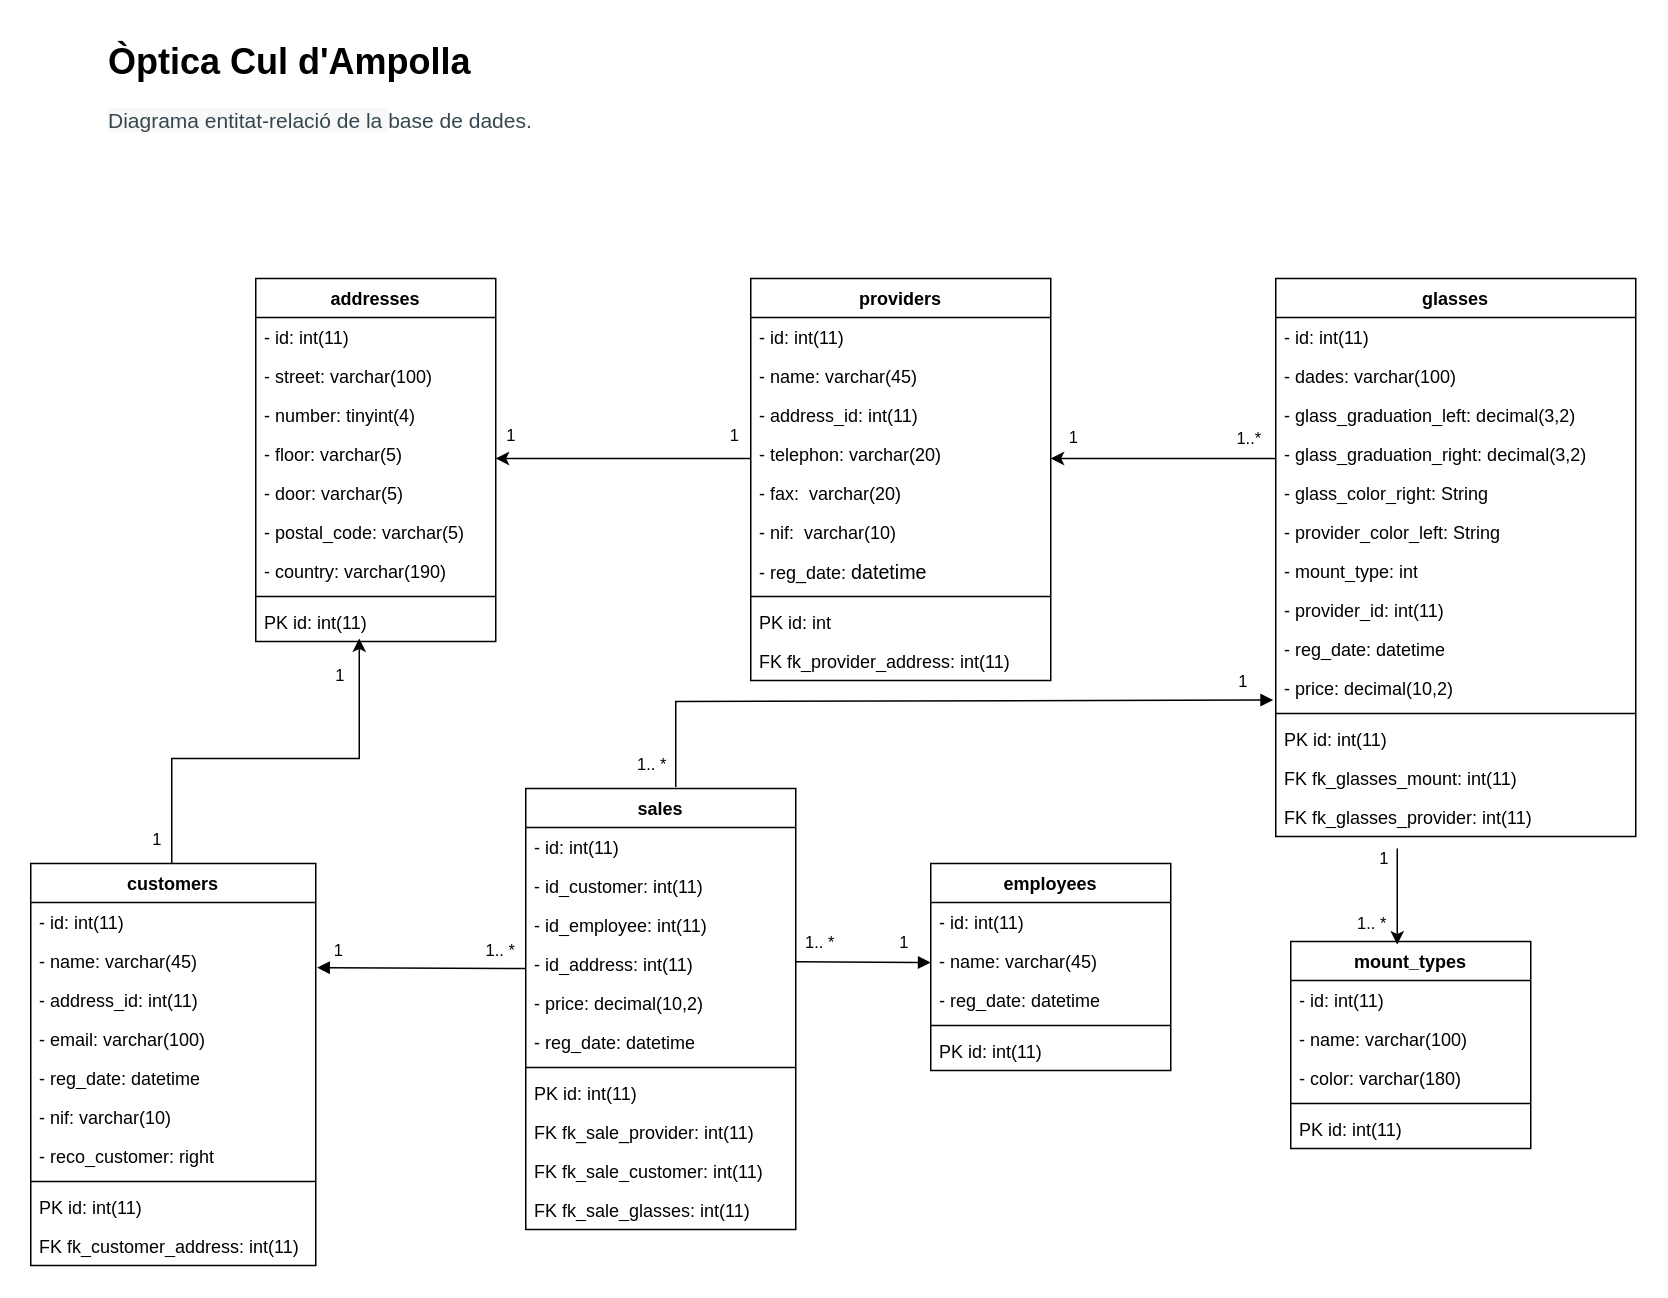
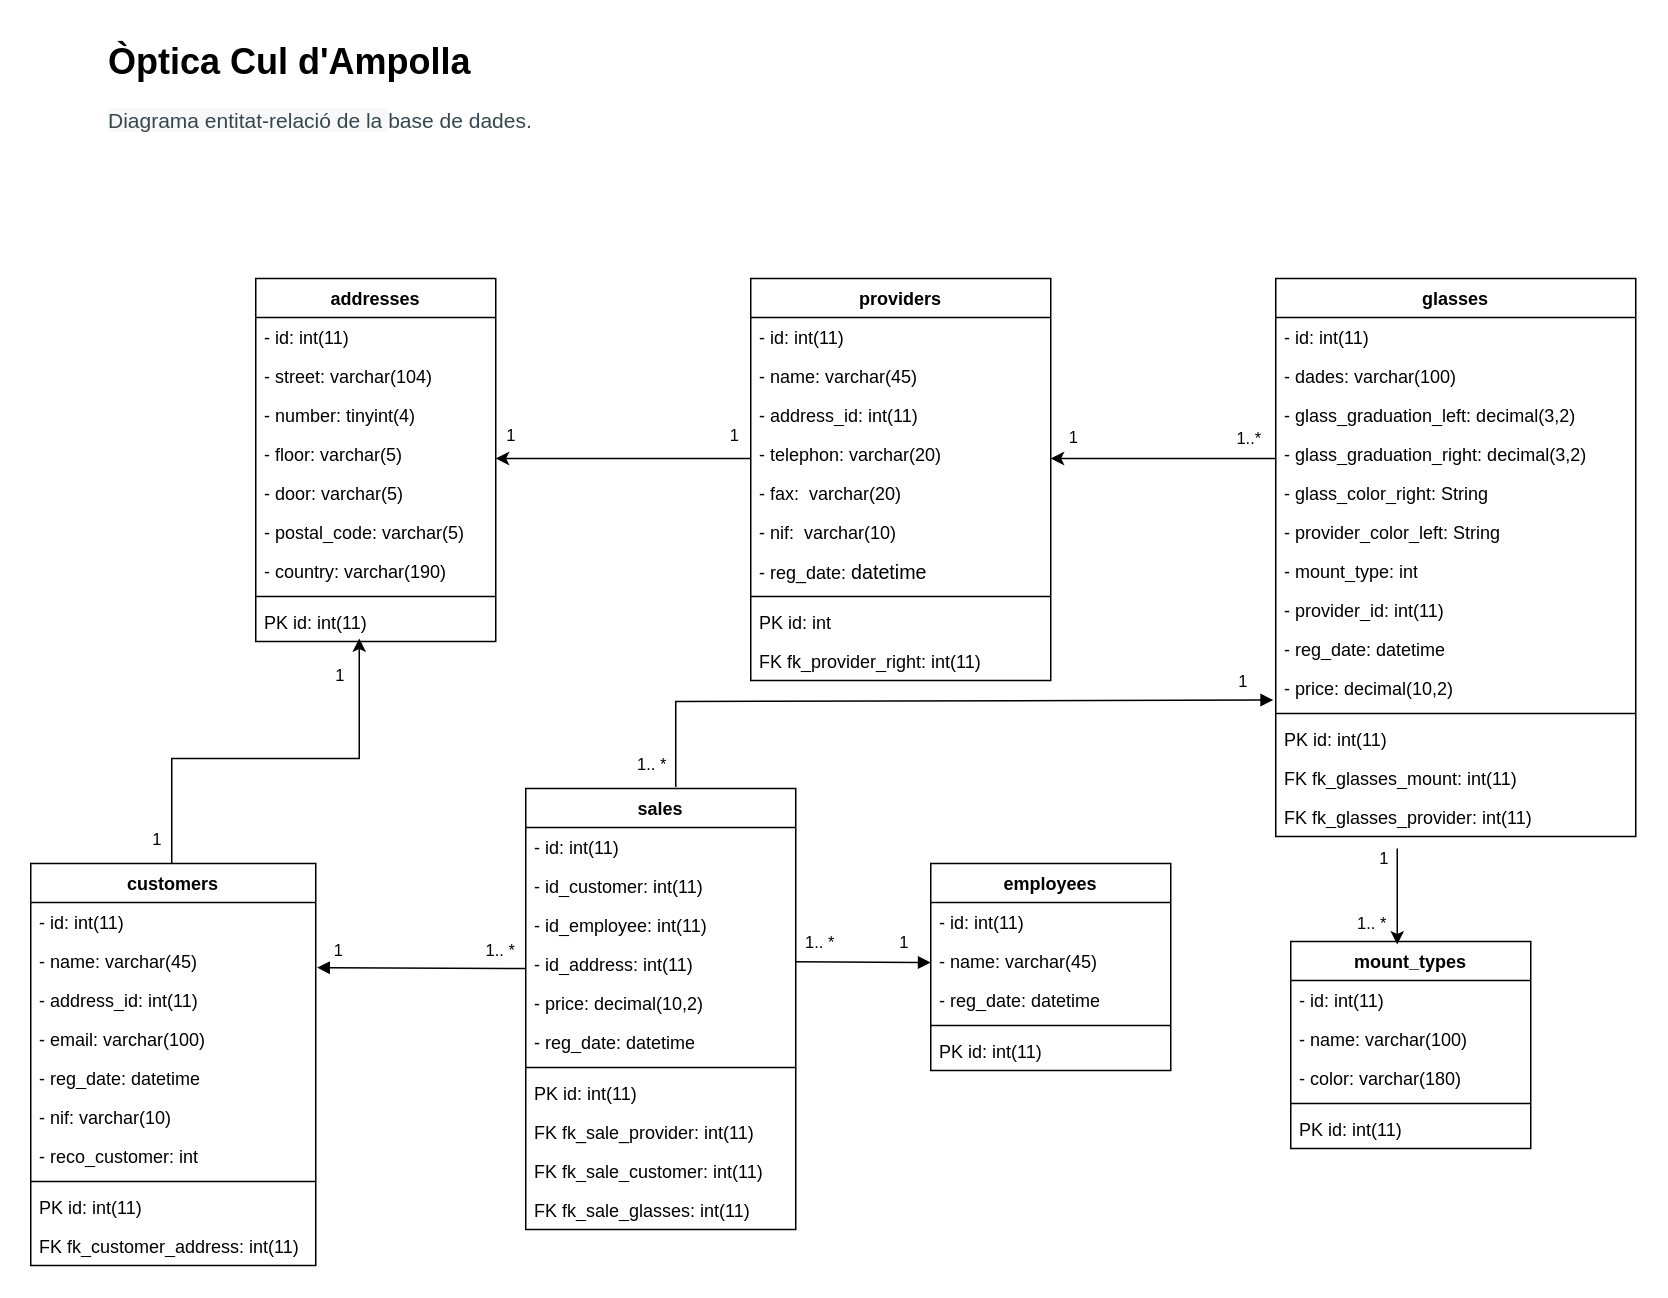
(369, 378) -> (369, 378)
(902, 673) -> (892, 663)
(141, 1158) -> (131, 1158)
